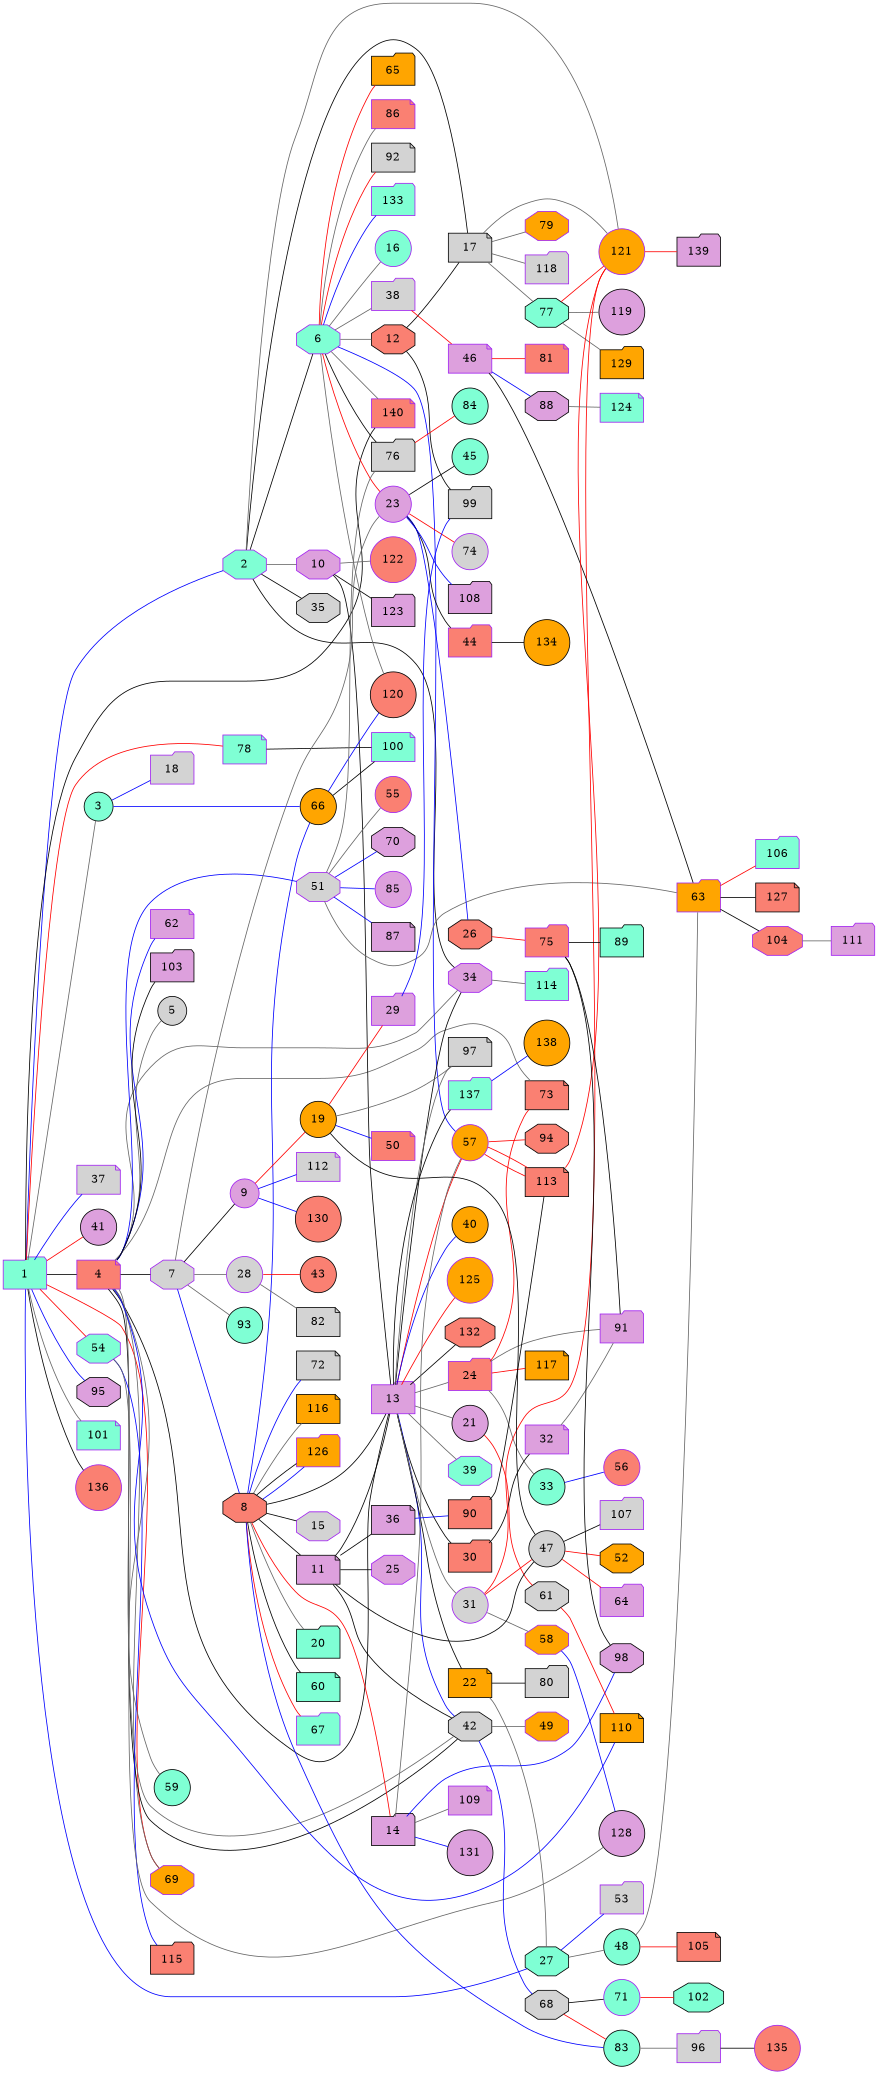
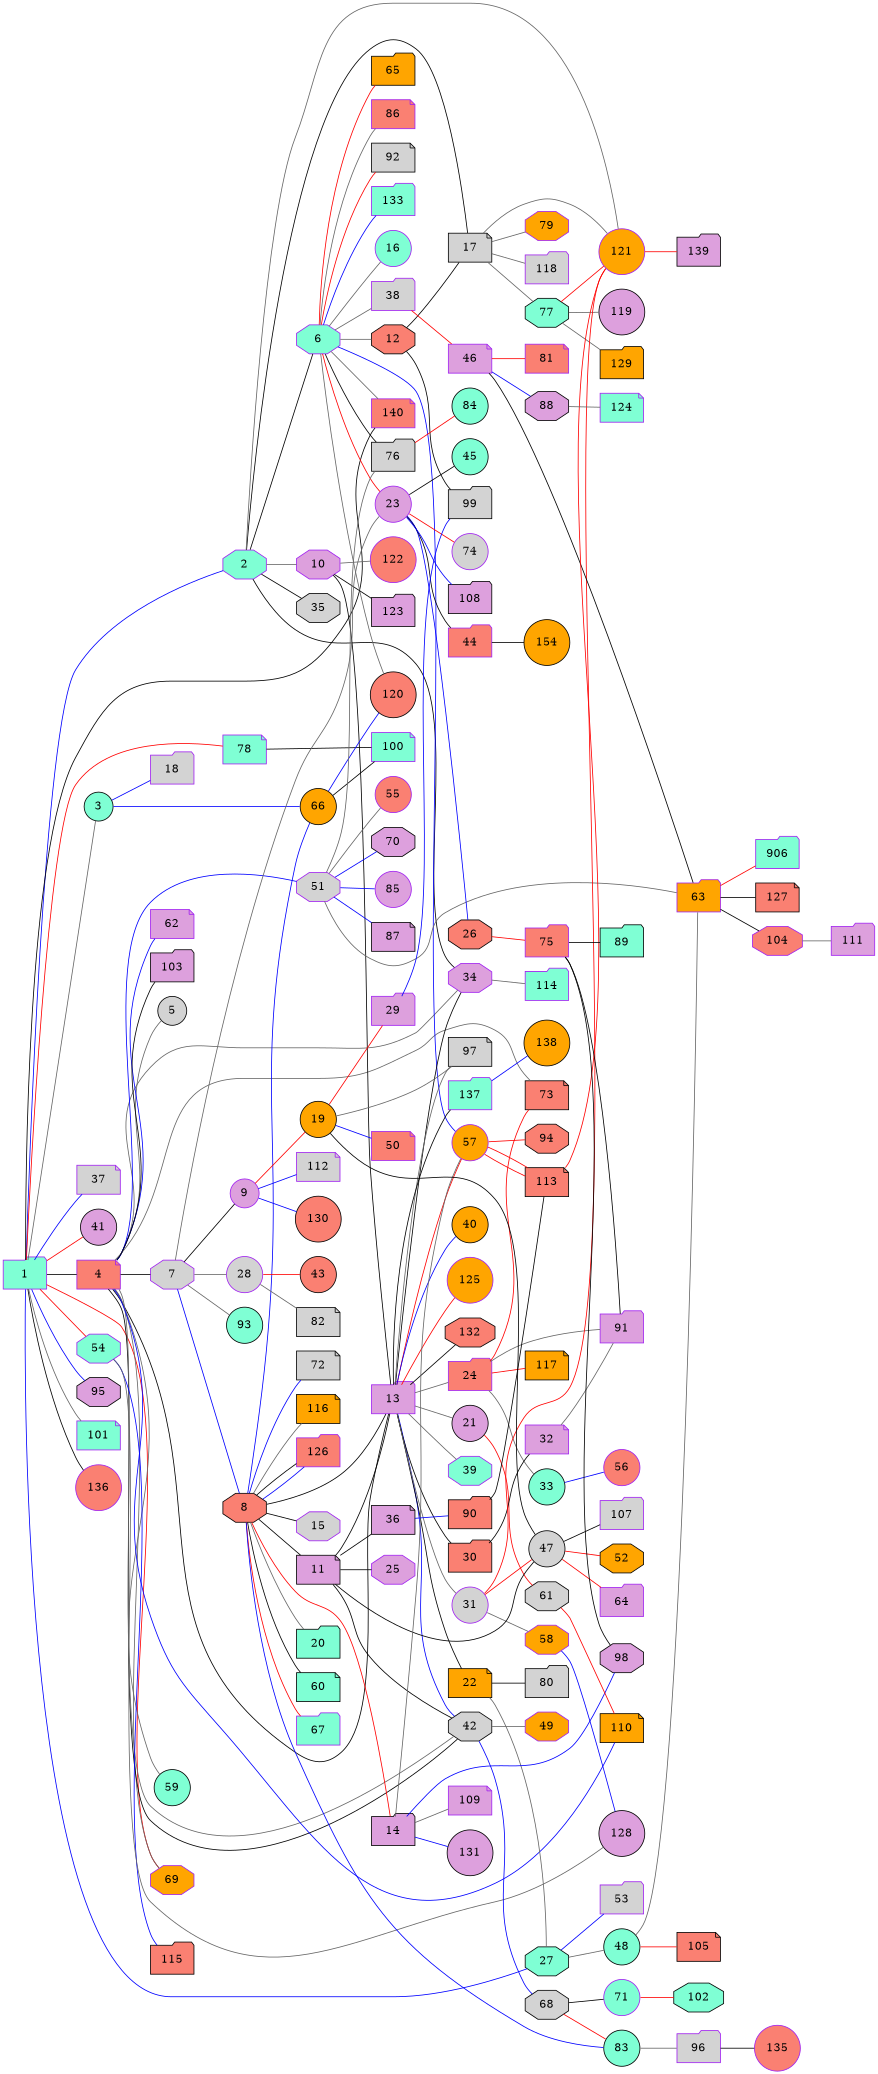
(547, 643) -> (547, 643)
(777, 854) -> (777, 854)
(318, 1452) -> (318, 1452)
